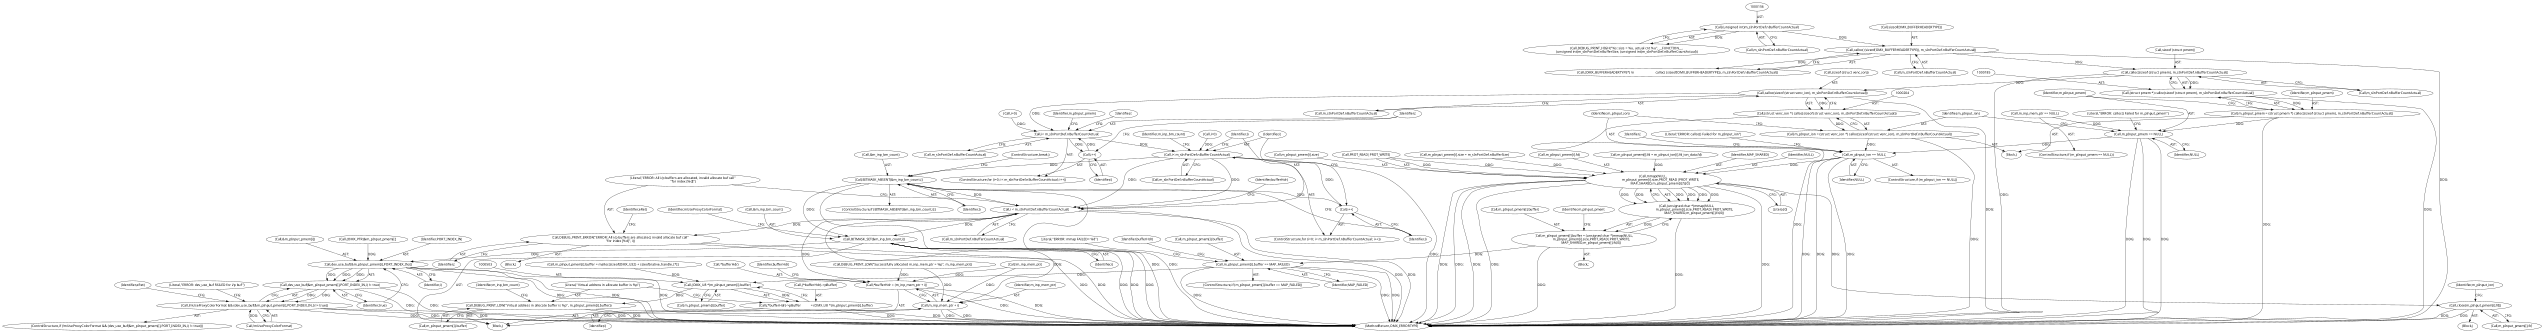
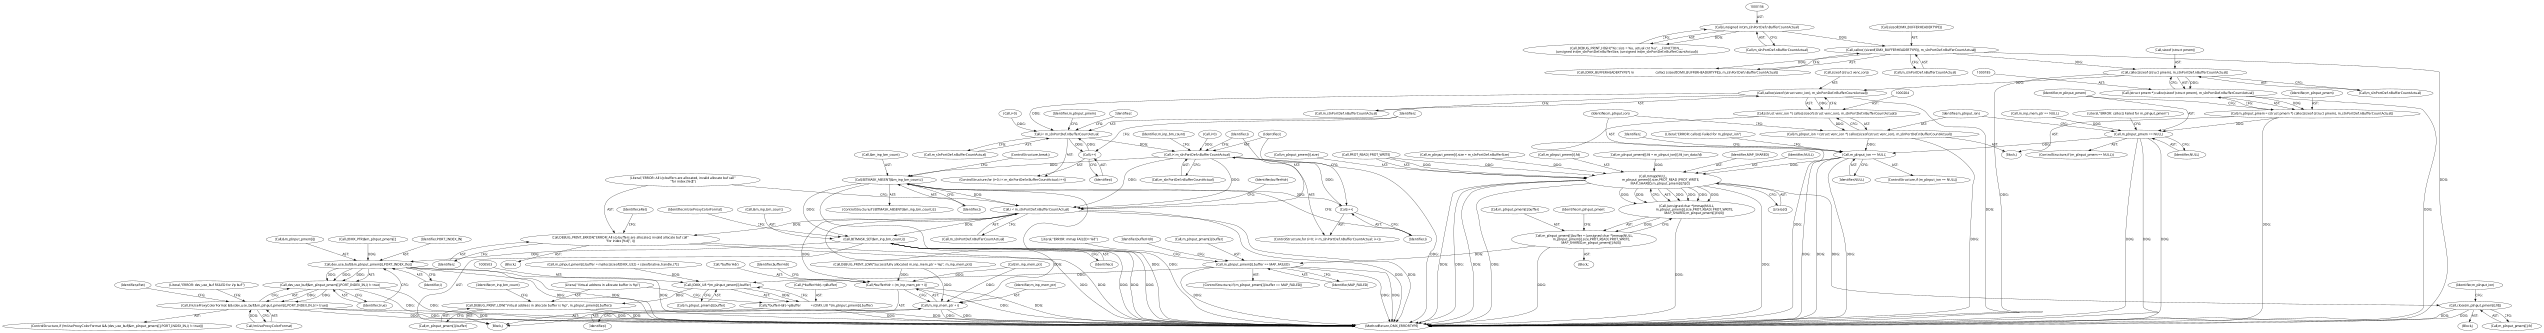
(2060, 130) -> (2109, 144)
